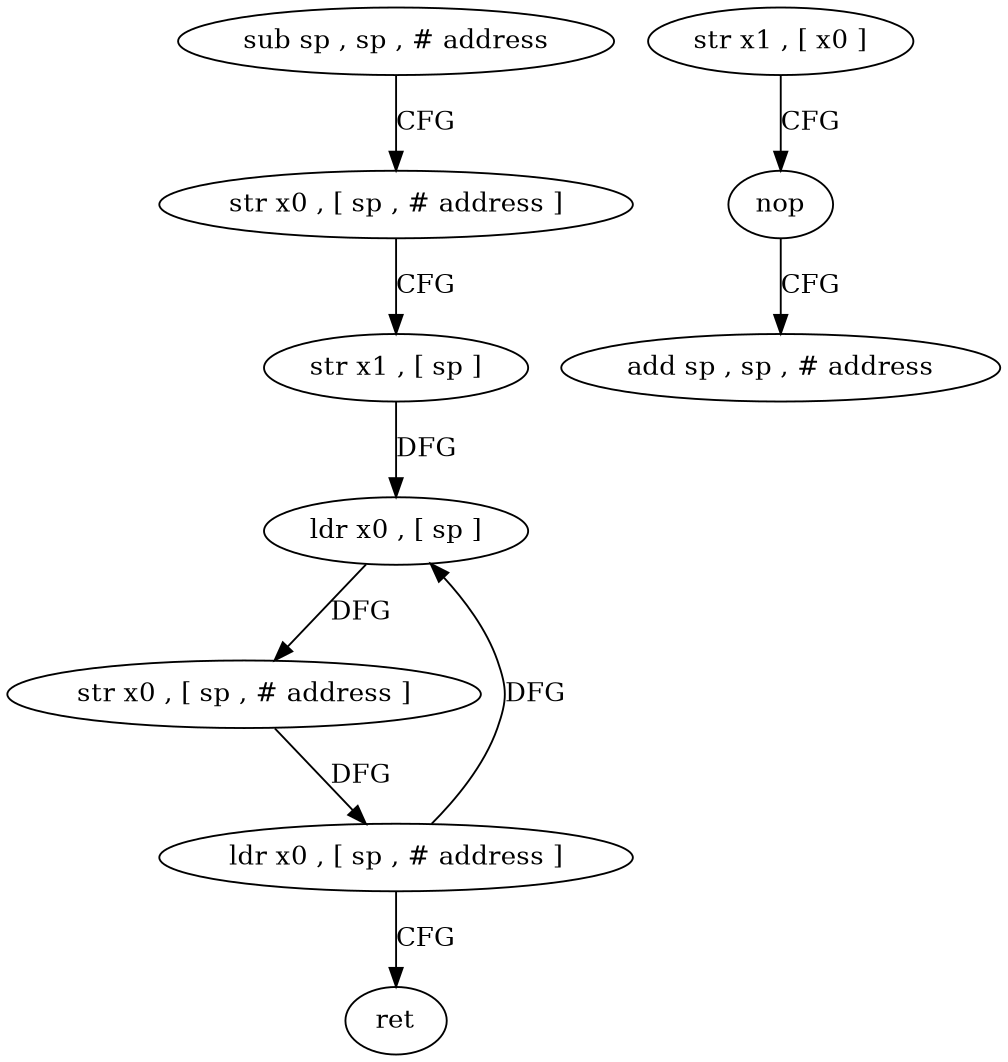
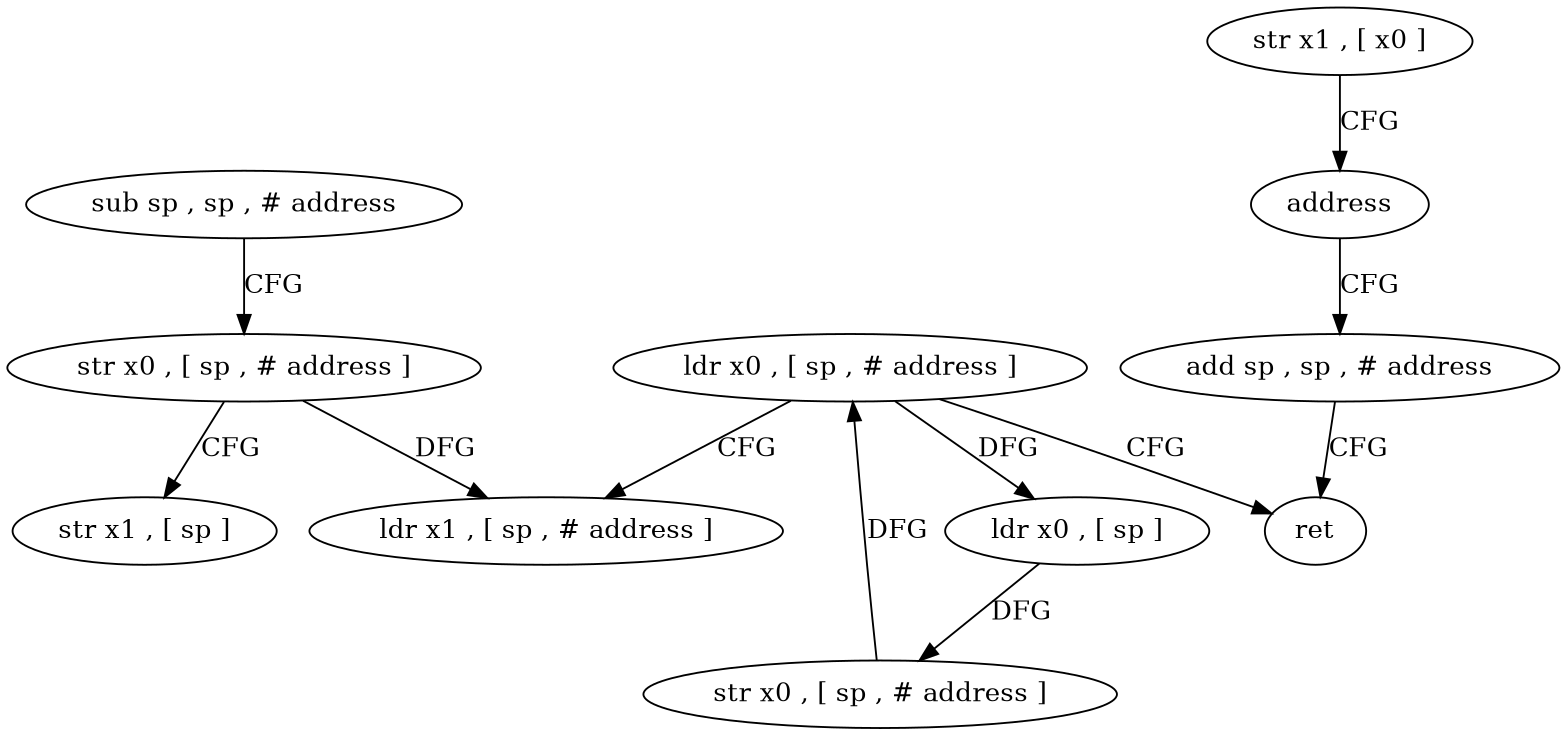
(781, 205) -> (1340, 205)
(396, 440) -> none
none -> (1329, 440)
none -> (546, 531)
